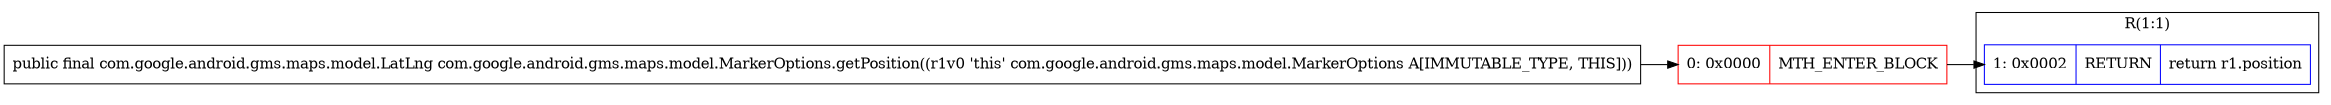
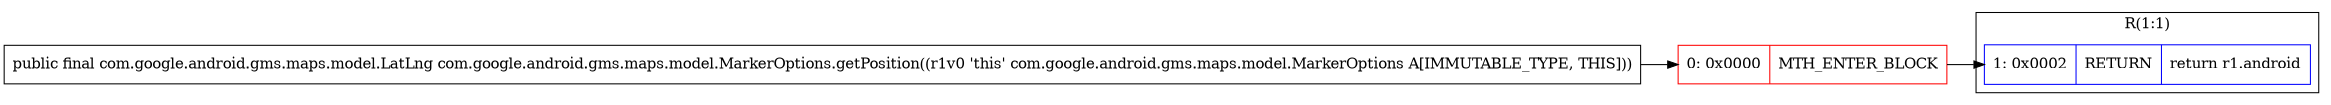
(2235, 64) -> (2235, 64)
